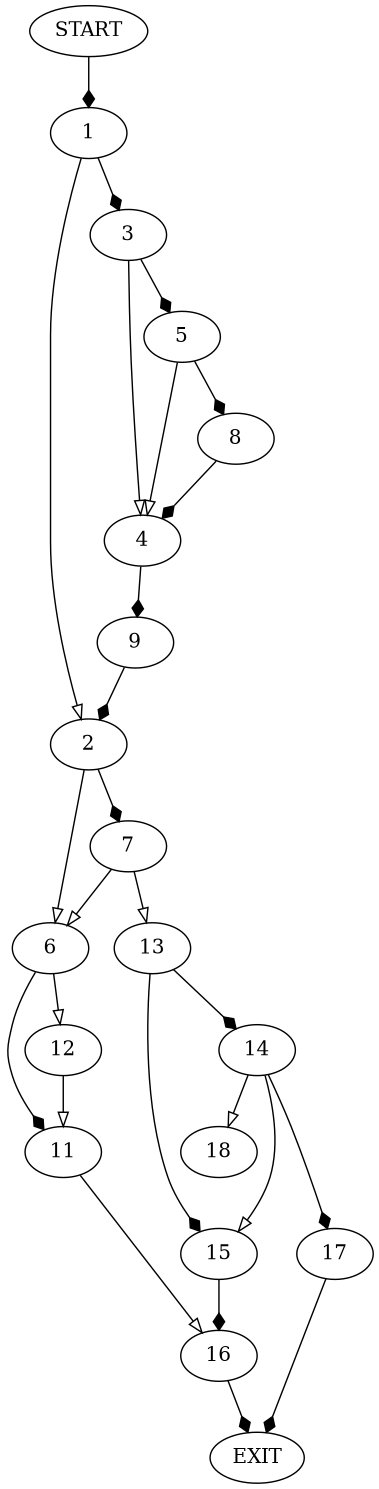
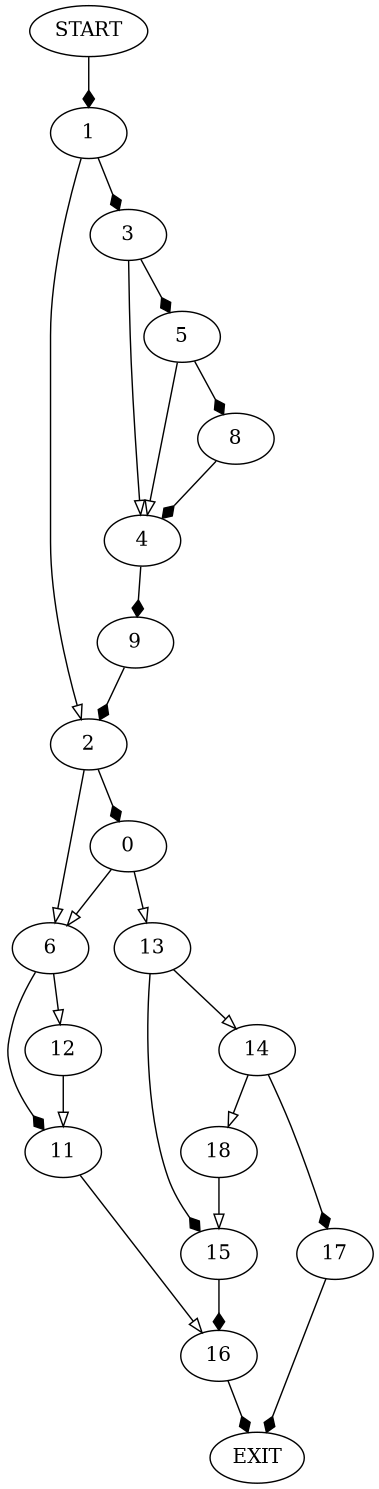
(128, 846) -> (128, 846)
(200, 994) -> (200, 994)
(275, 1150) -> (219, 1196)
